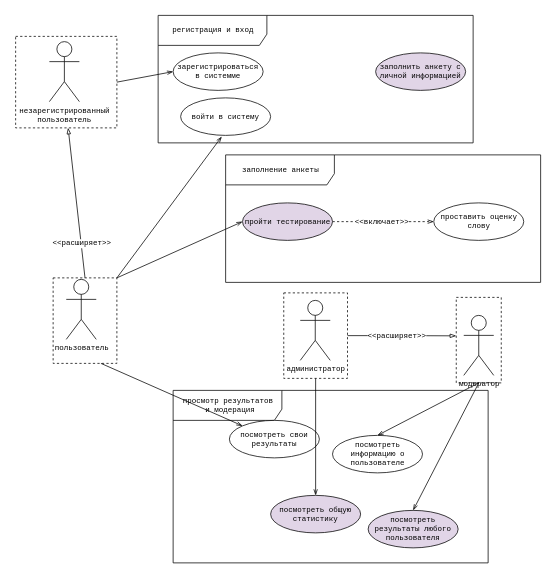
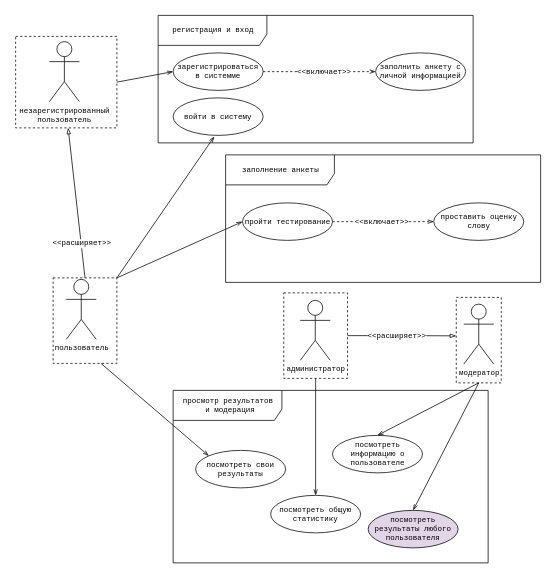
none -> (318, 72)
(420, 72) -> (420, 72)
(225, 117) -> (218, 117)
(287, 222) -> (287, 222)
(479, 345) -> (479, 334)
(274, 439) -> (240, 469)
(315, 514) -> (315, 514)
